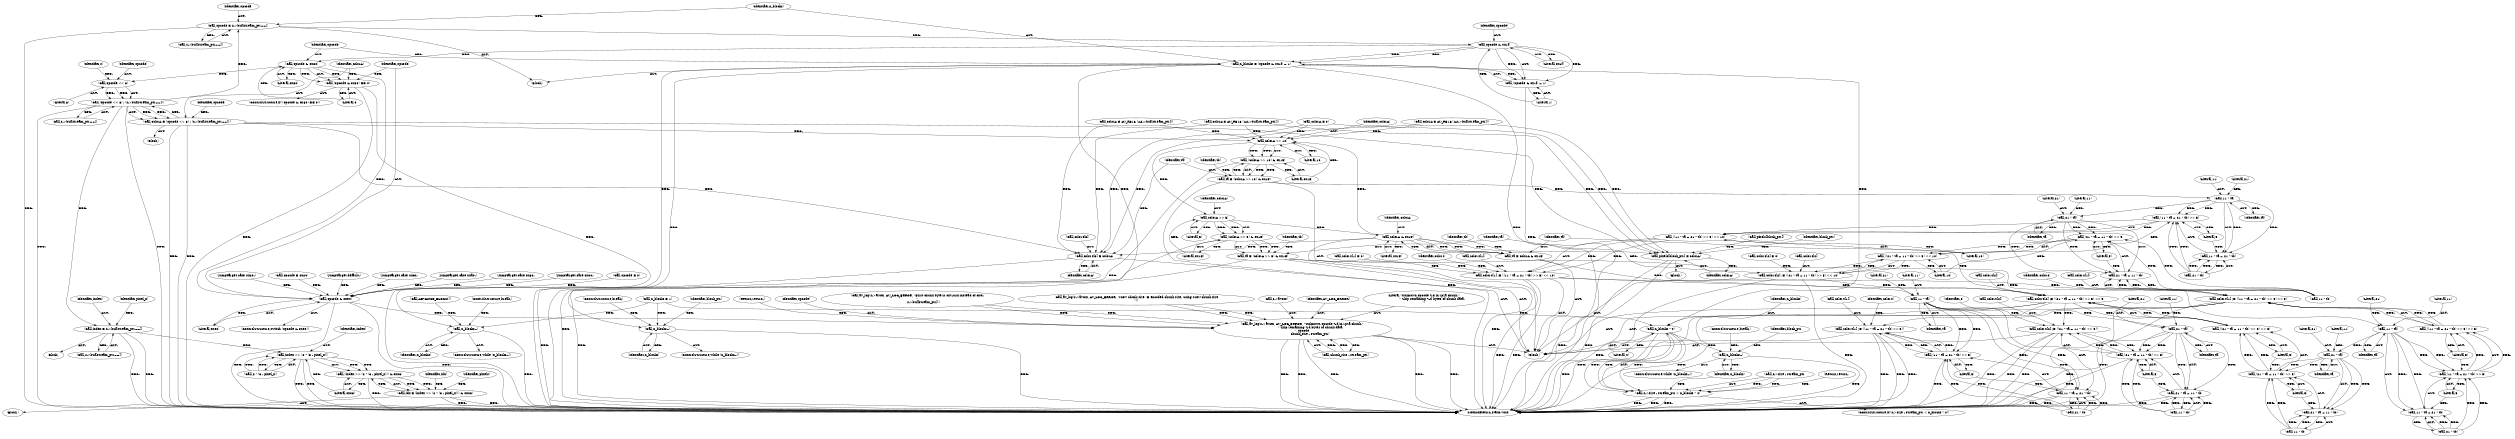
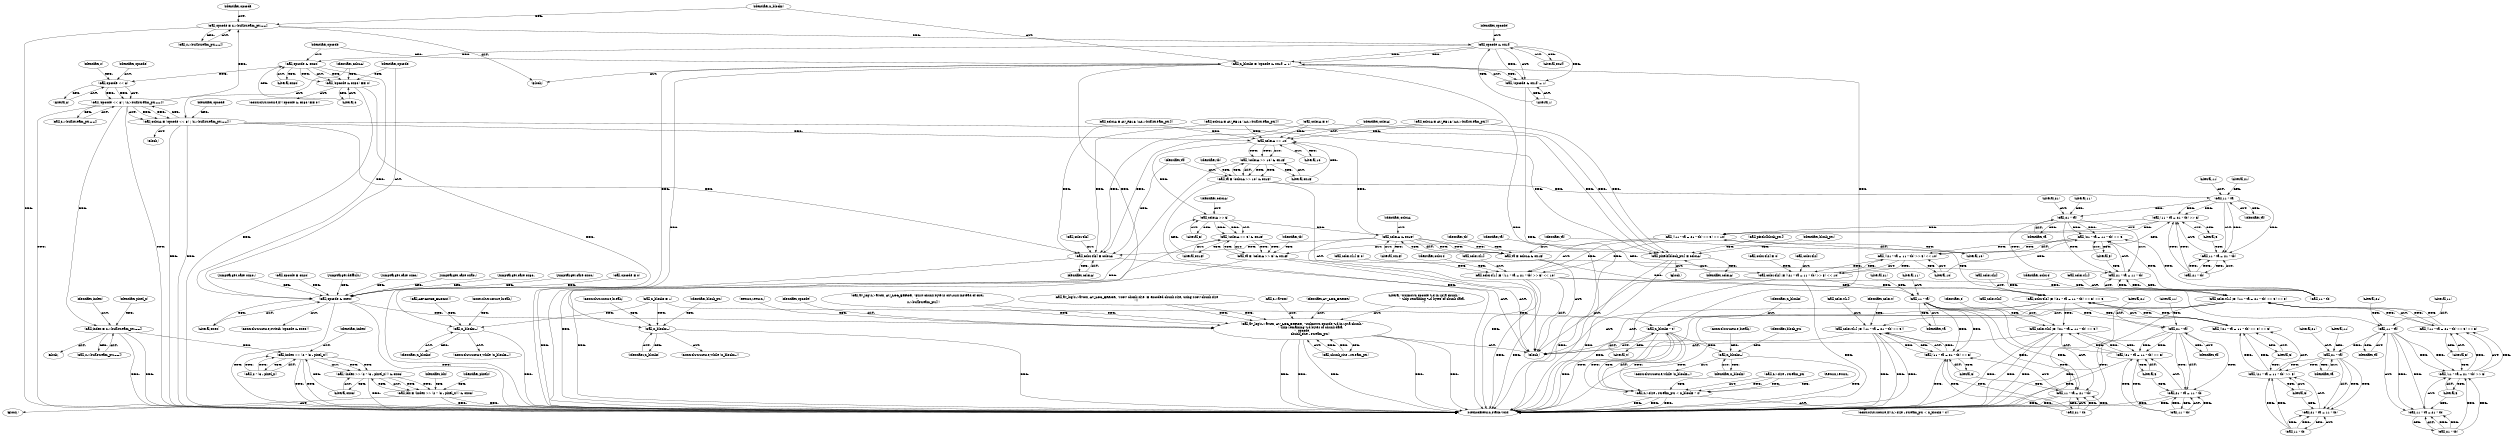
none -> (78, 89)
(1419, 265) -> (1228, 251)
(2059, 313) -> (2059, 313)
